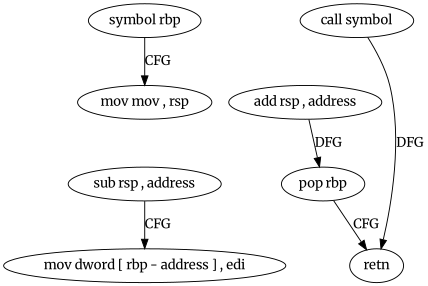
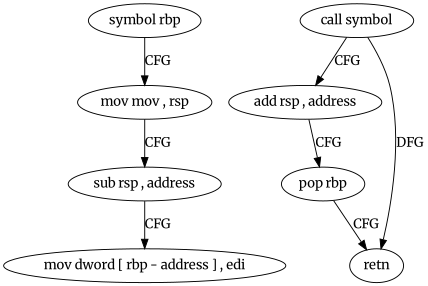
none -> (334, 57)
none -> (145, 138)
(329, 143) -> (329, 143)
